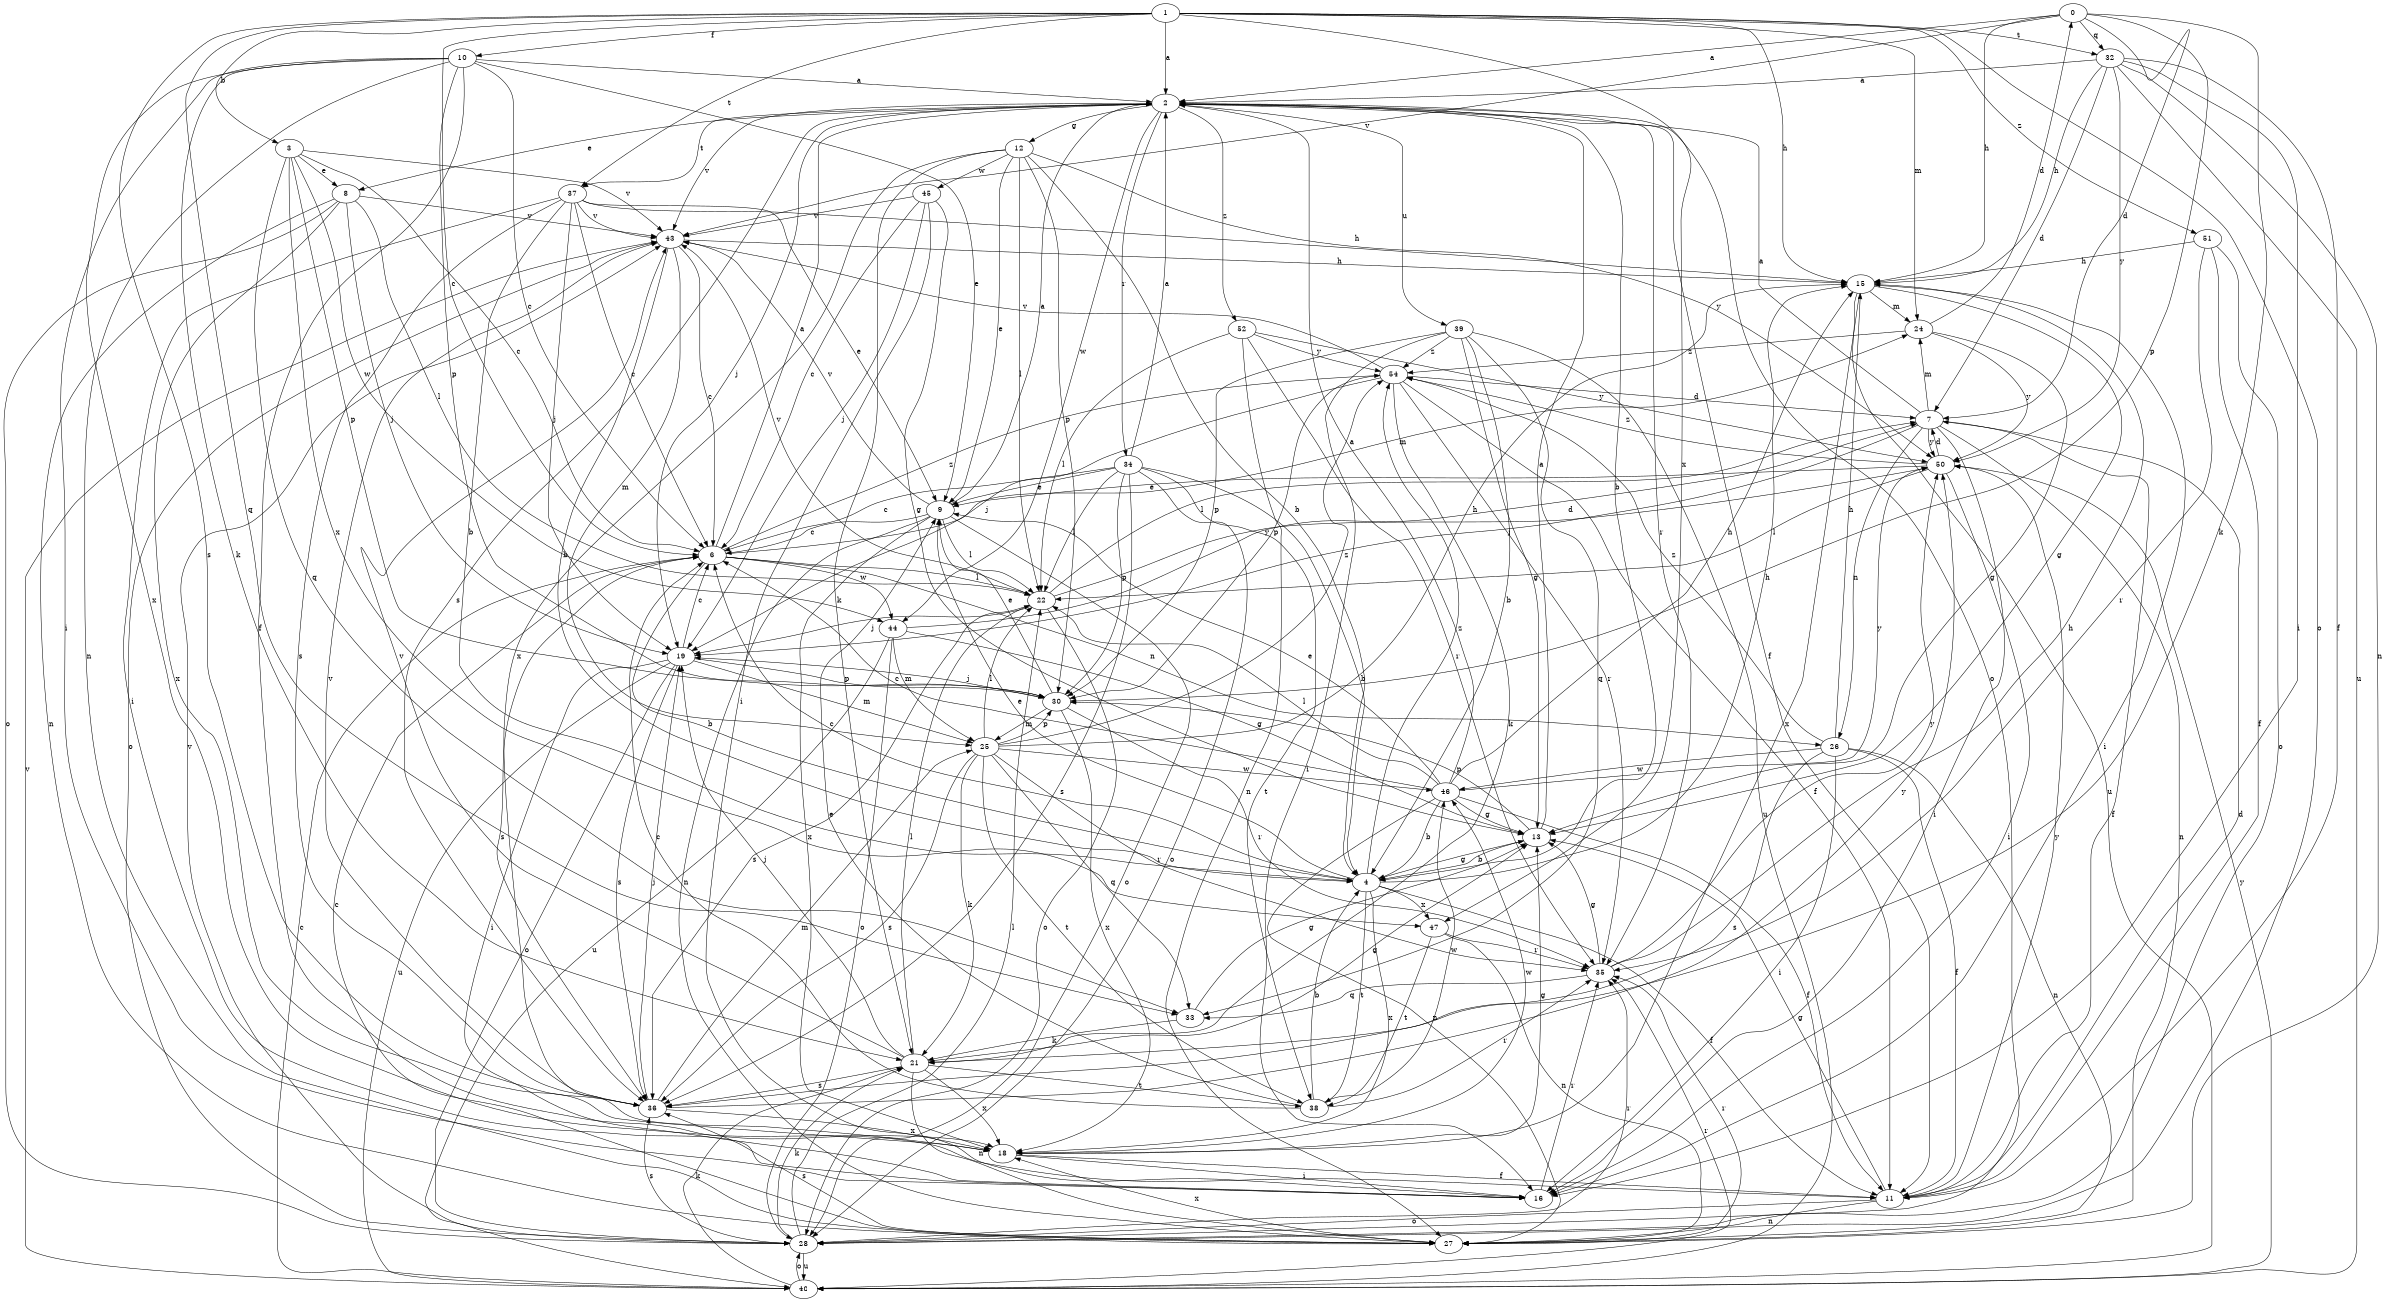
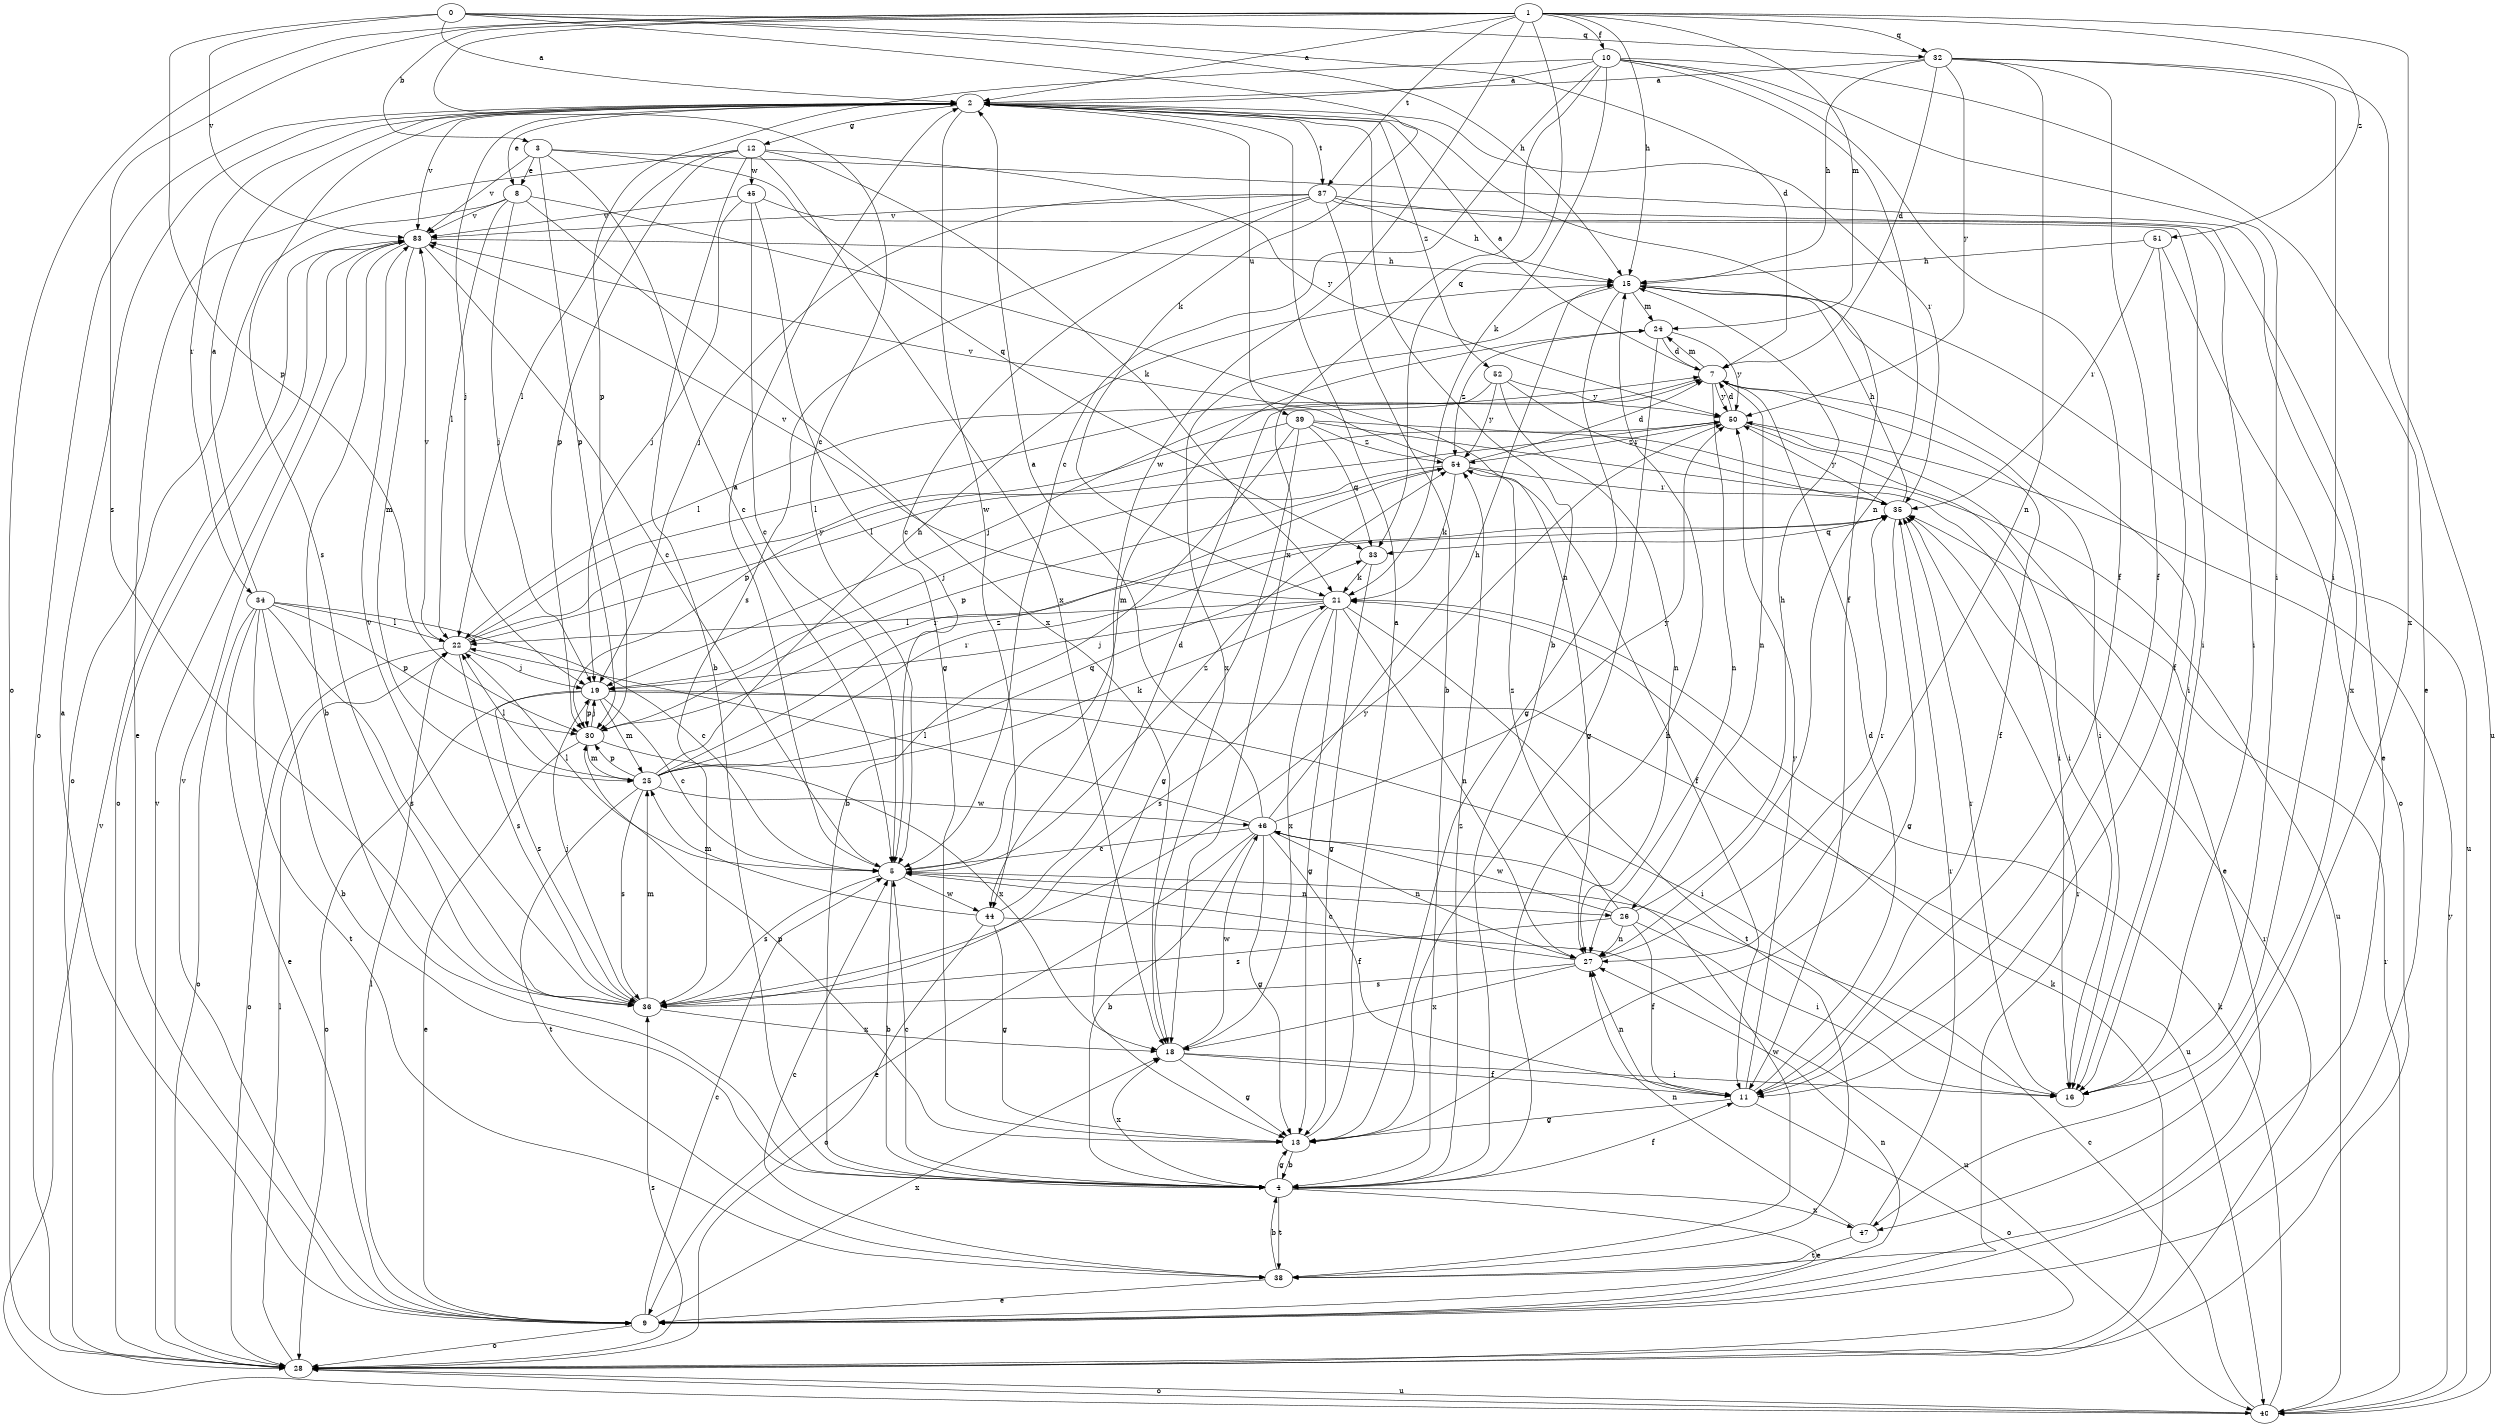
(2019, 36) -> (1899, 36)
(2032, 195) -> (1676, 357)
(670, 239) -> (418, 239)
(489, 504) -> (1182, 420)
(712, 555) -> (892, 872)
